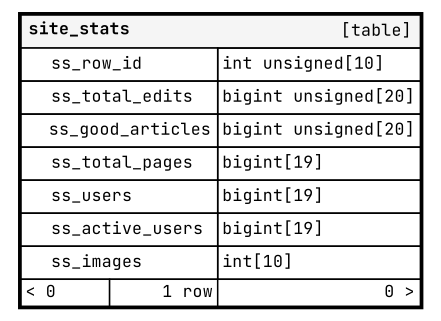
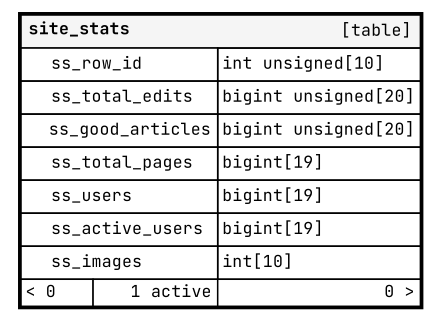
(188, 292) -> (172, 292)
